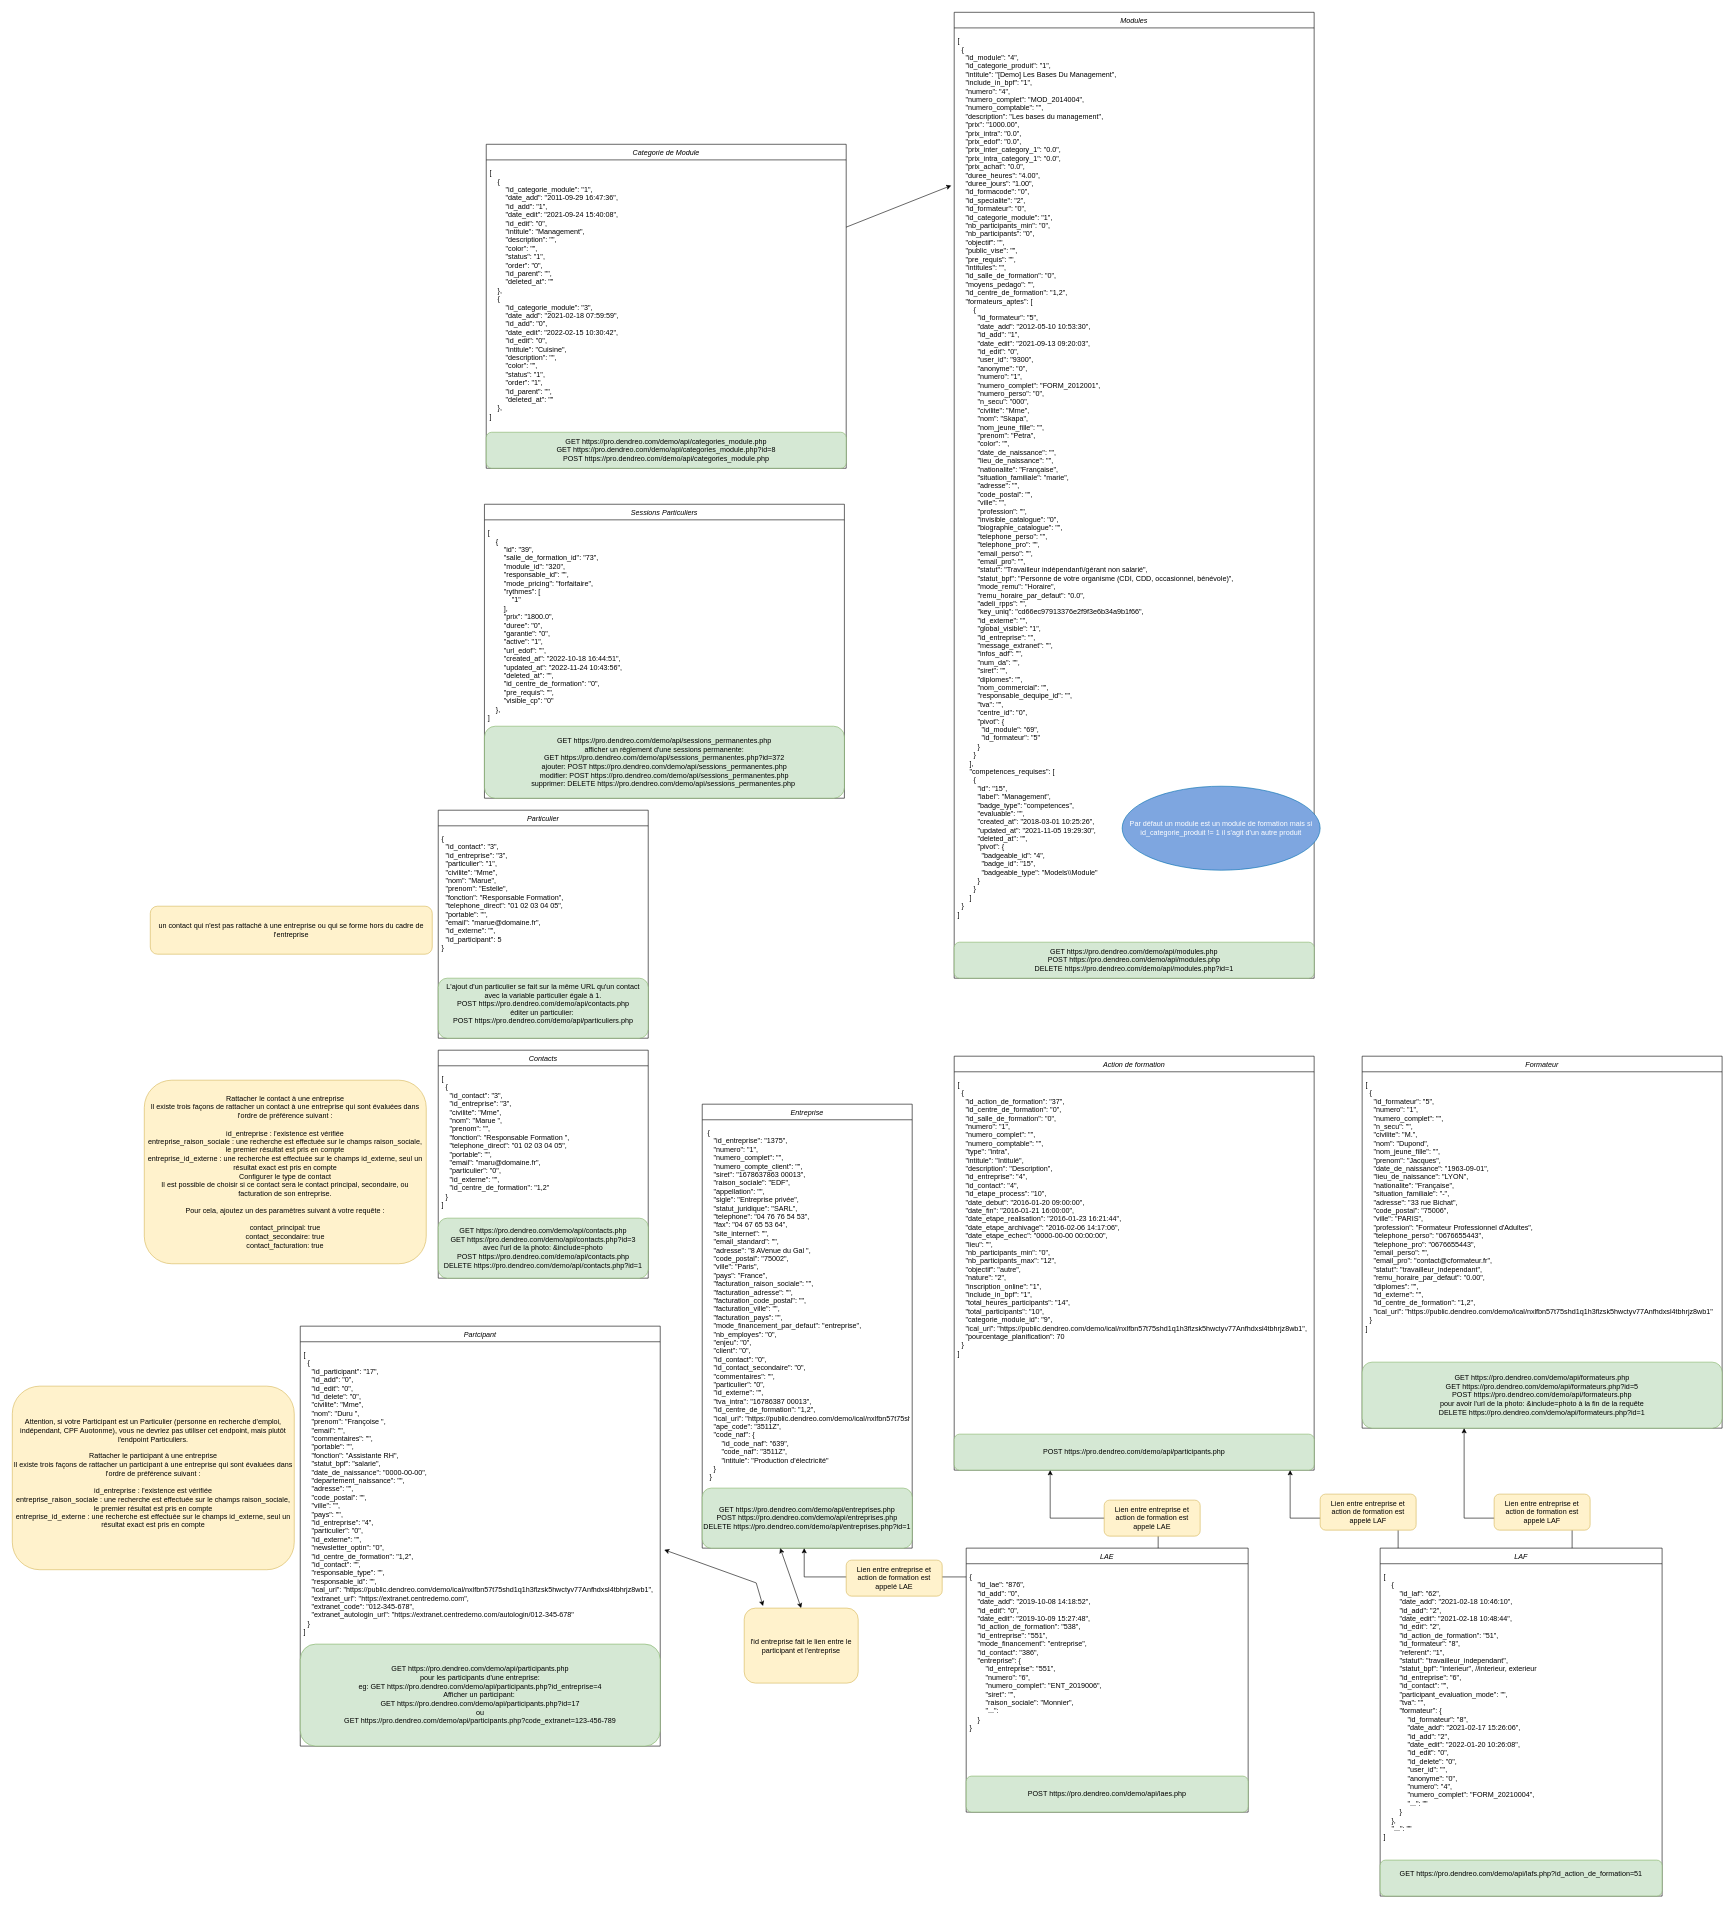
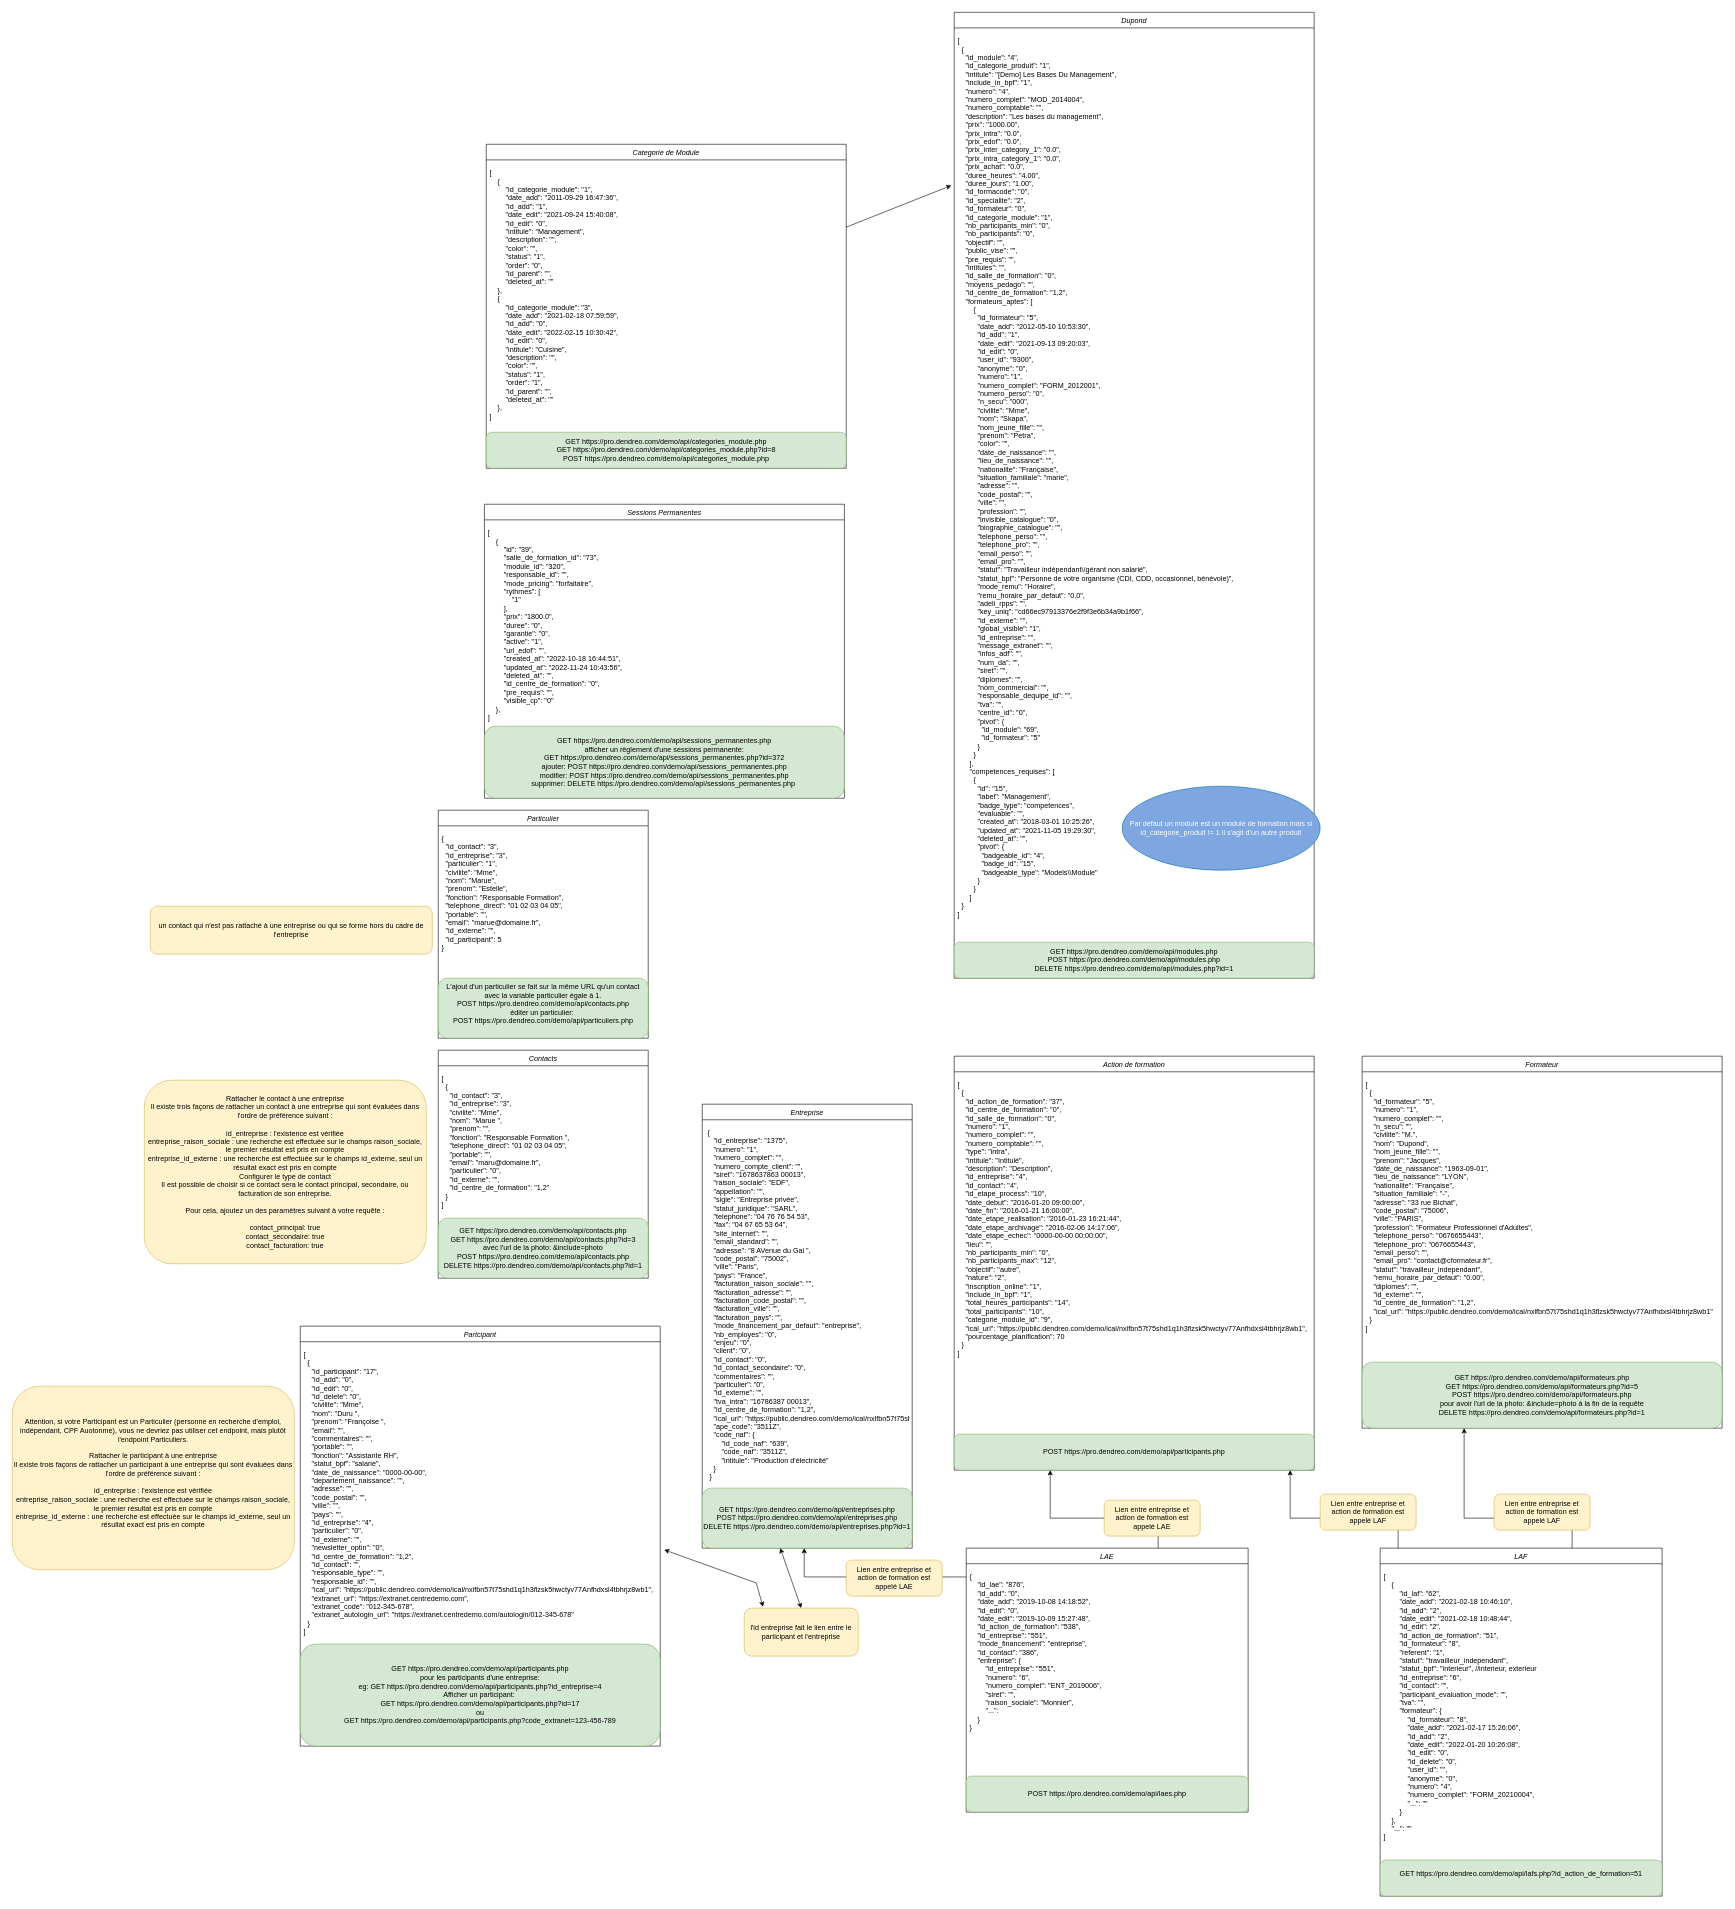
(1134, 20) -> (1134, 20)
(664, 512) -> (664, 512)
(801, 1646) -> (801, 1632)
